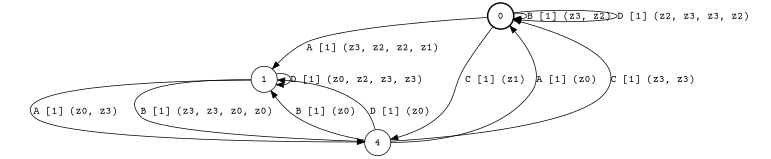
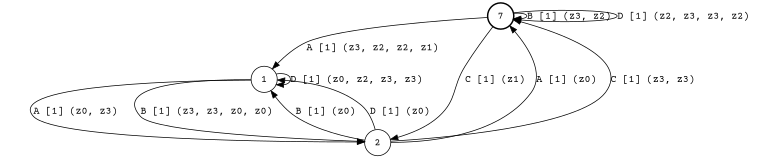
(501, 16) -> (501, 16)
(378, 143) -> (378, 143)
